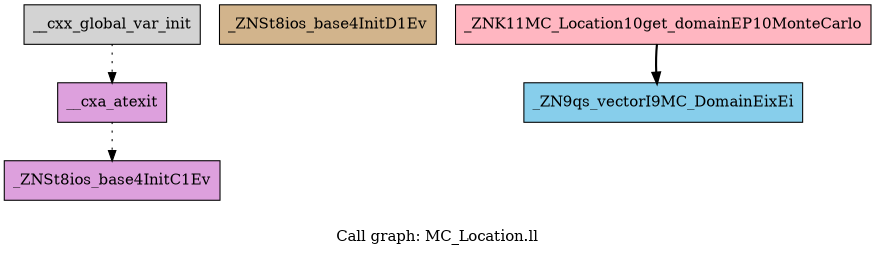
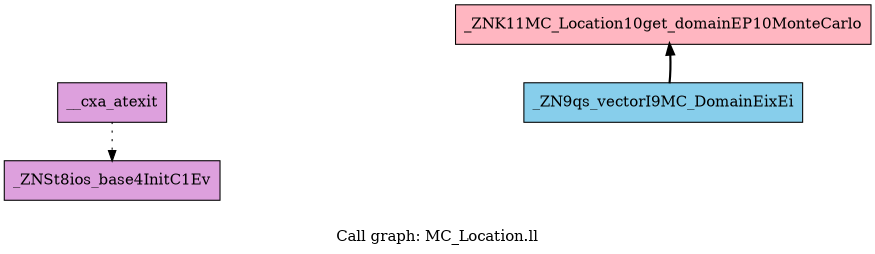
(112, 25) -> none
(328, 25) -> none
(656, 58) -> (670, 69)
